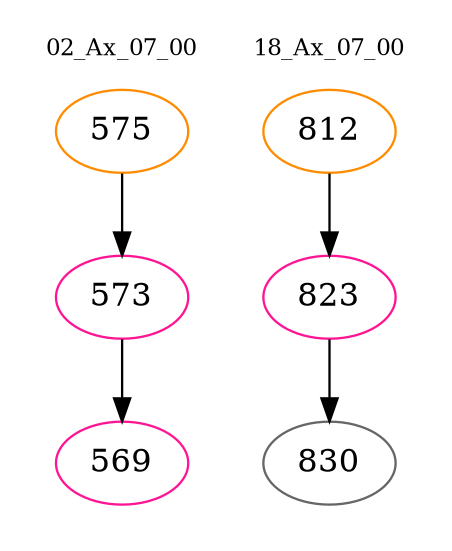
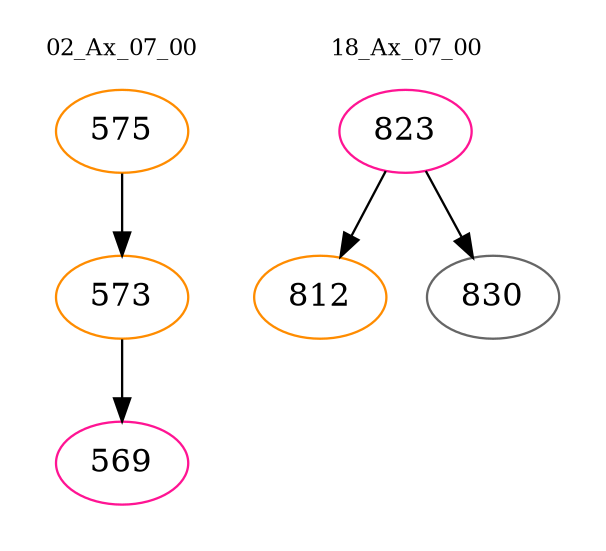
(329, 203) -> (369, 203)
(122, 297) -> (122, 297)
